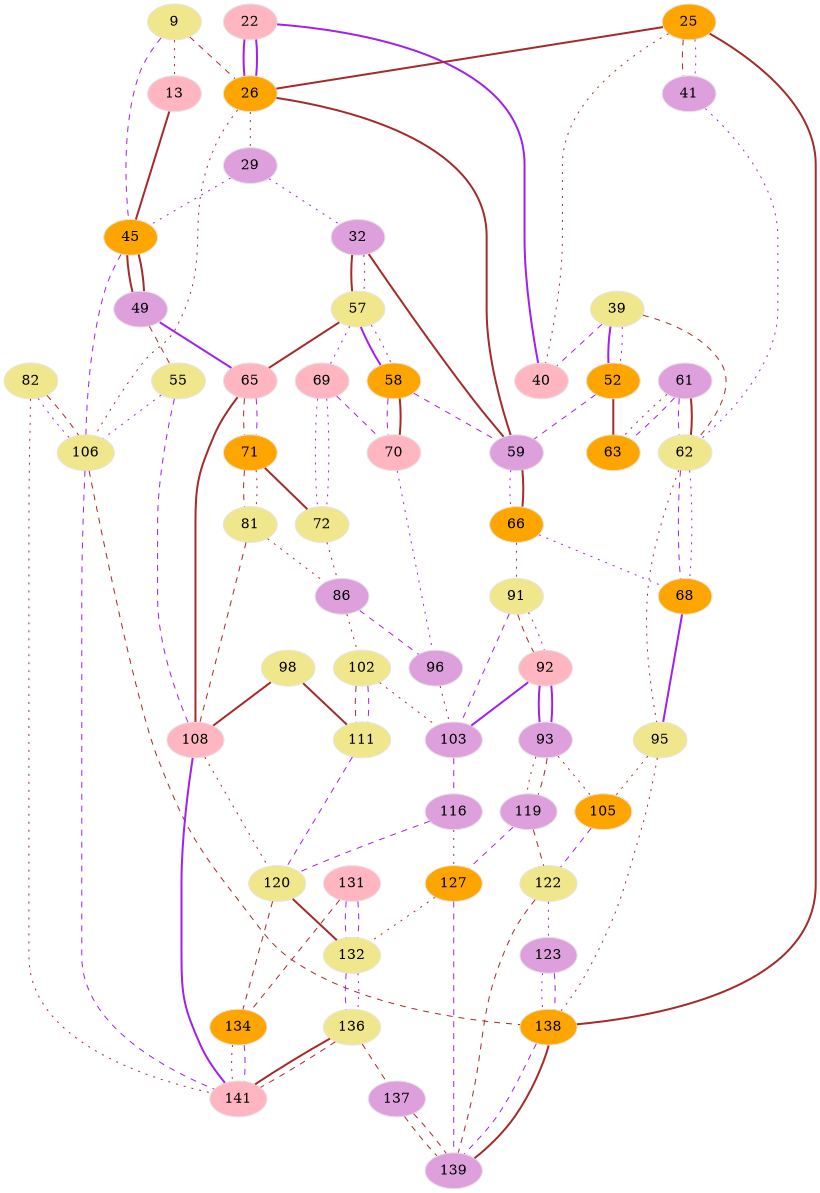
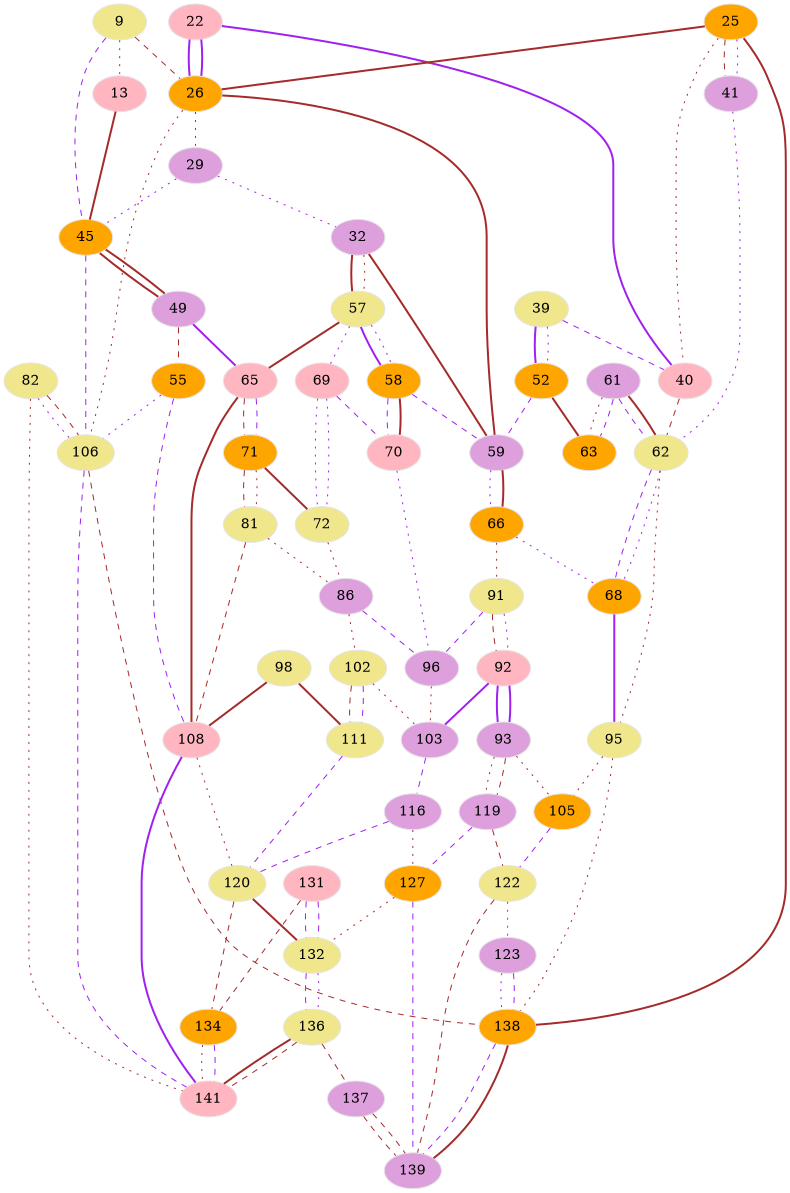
(718, 359) -> (673, 417)
(179, 381) -> (179, 381)
(485, 668) -> (464, 632)
